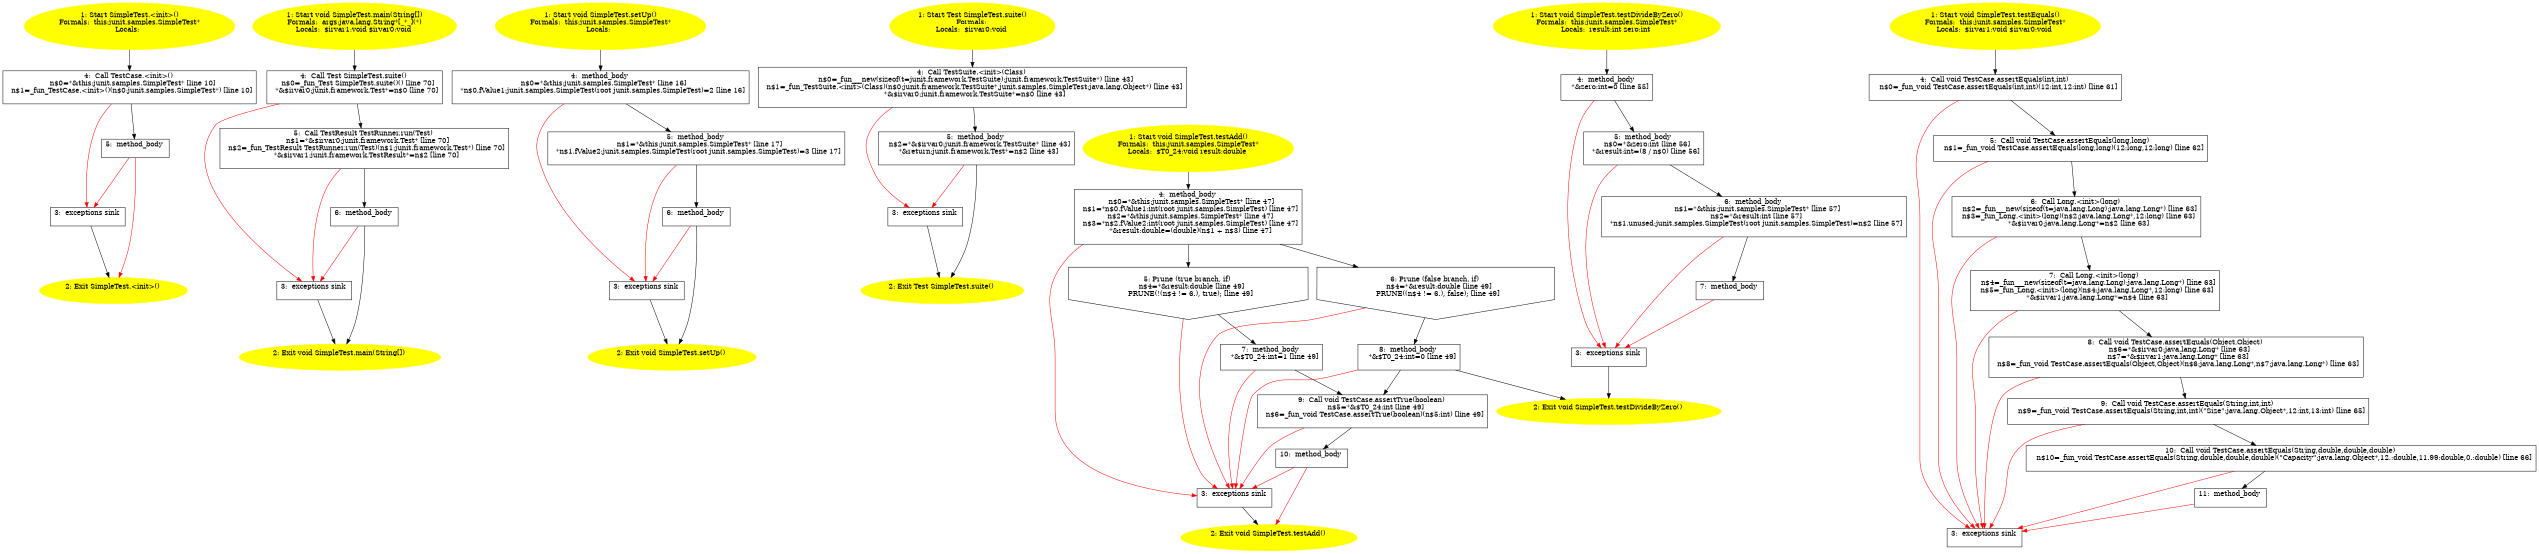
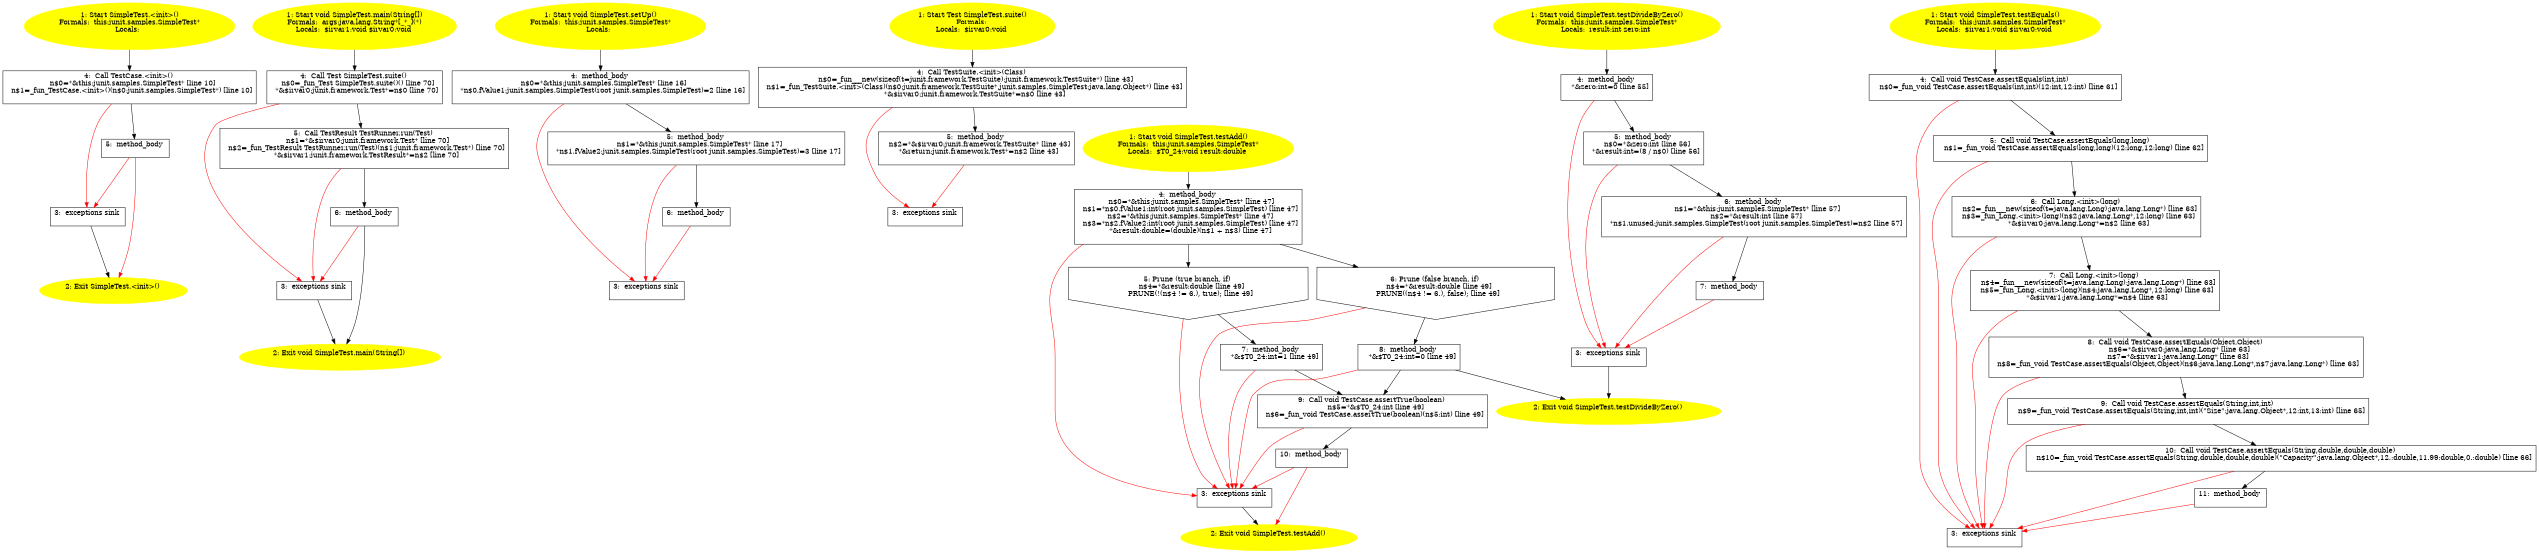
(942, 291) -> none
(672, 357) -> none
